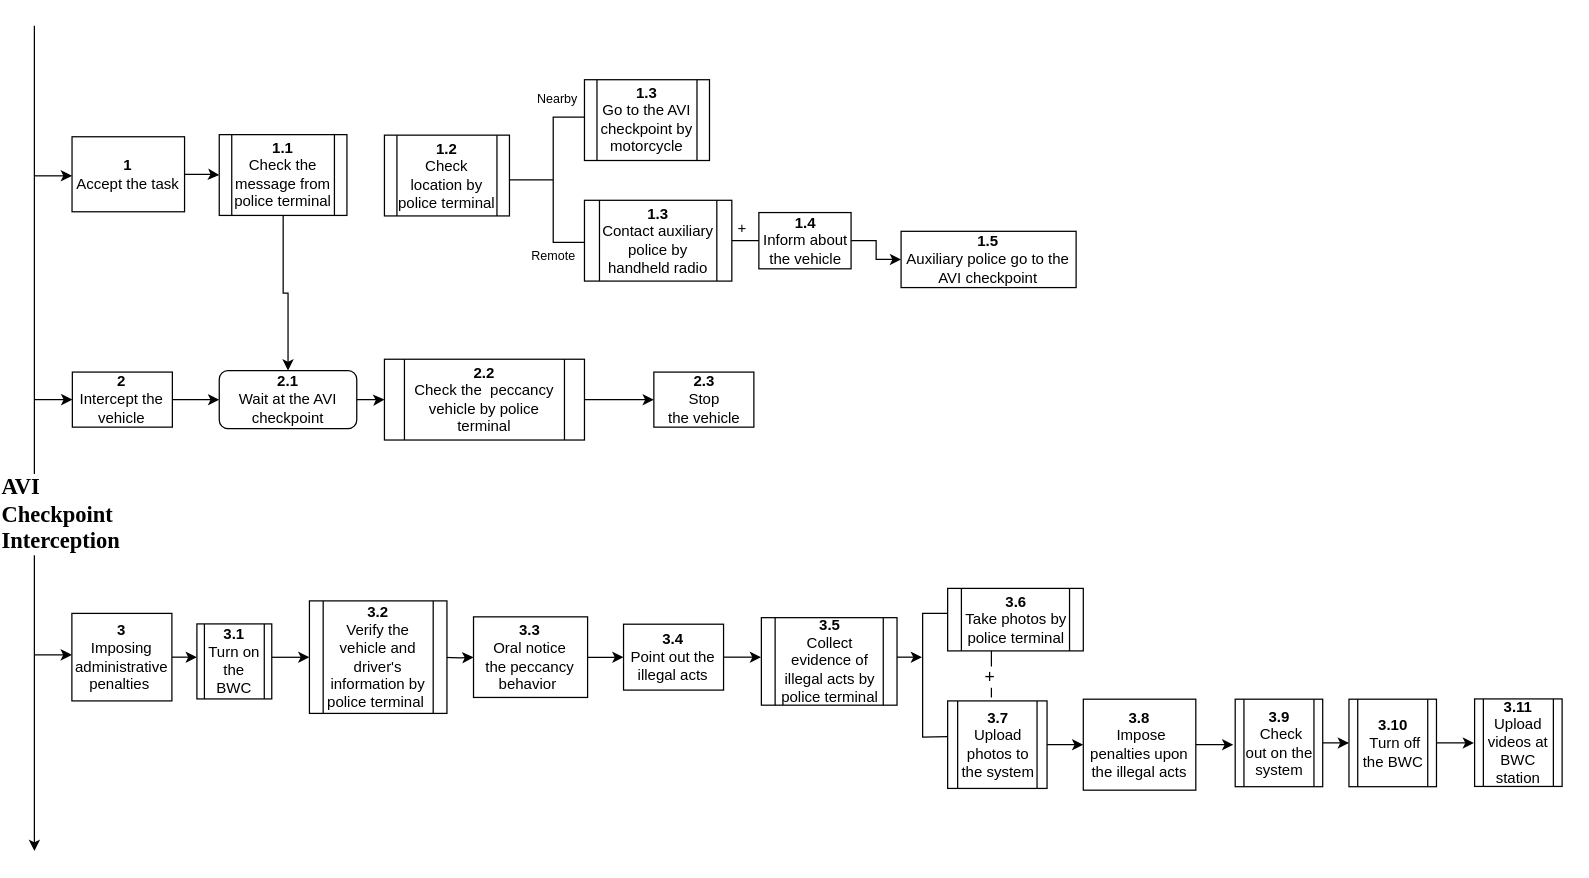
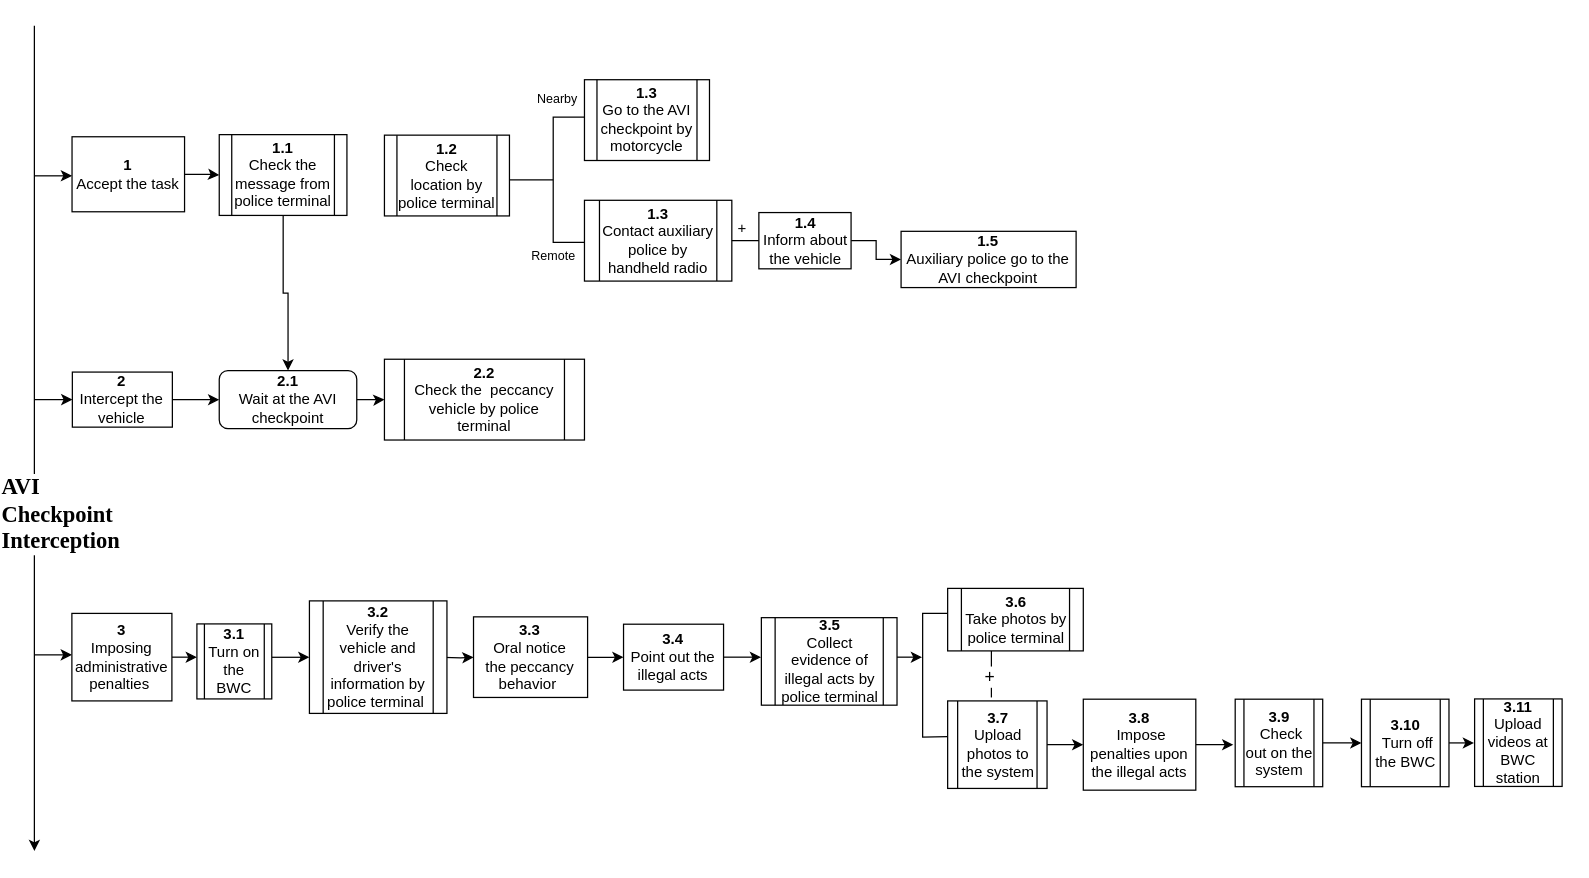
(615, 399) -> none
(704, 399) -> none
(1393, 743) -> (1405, 743)
